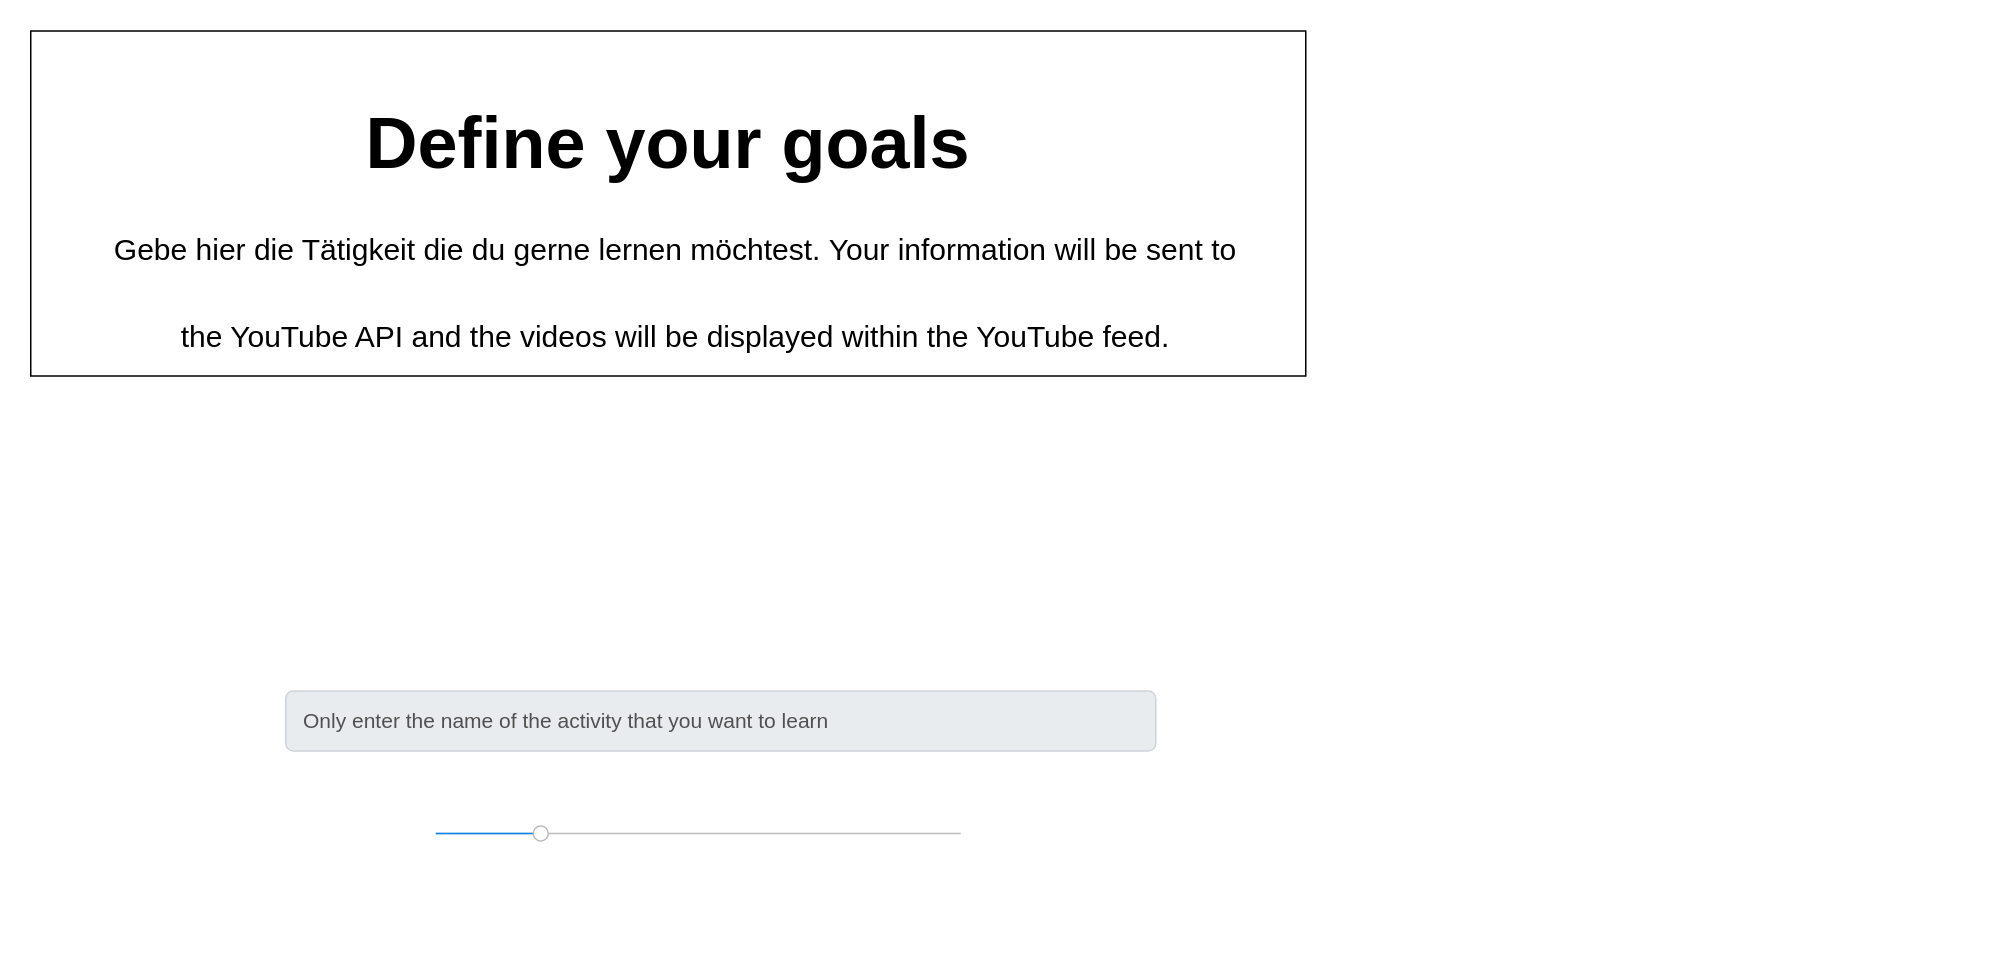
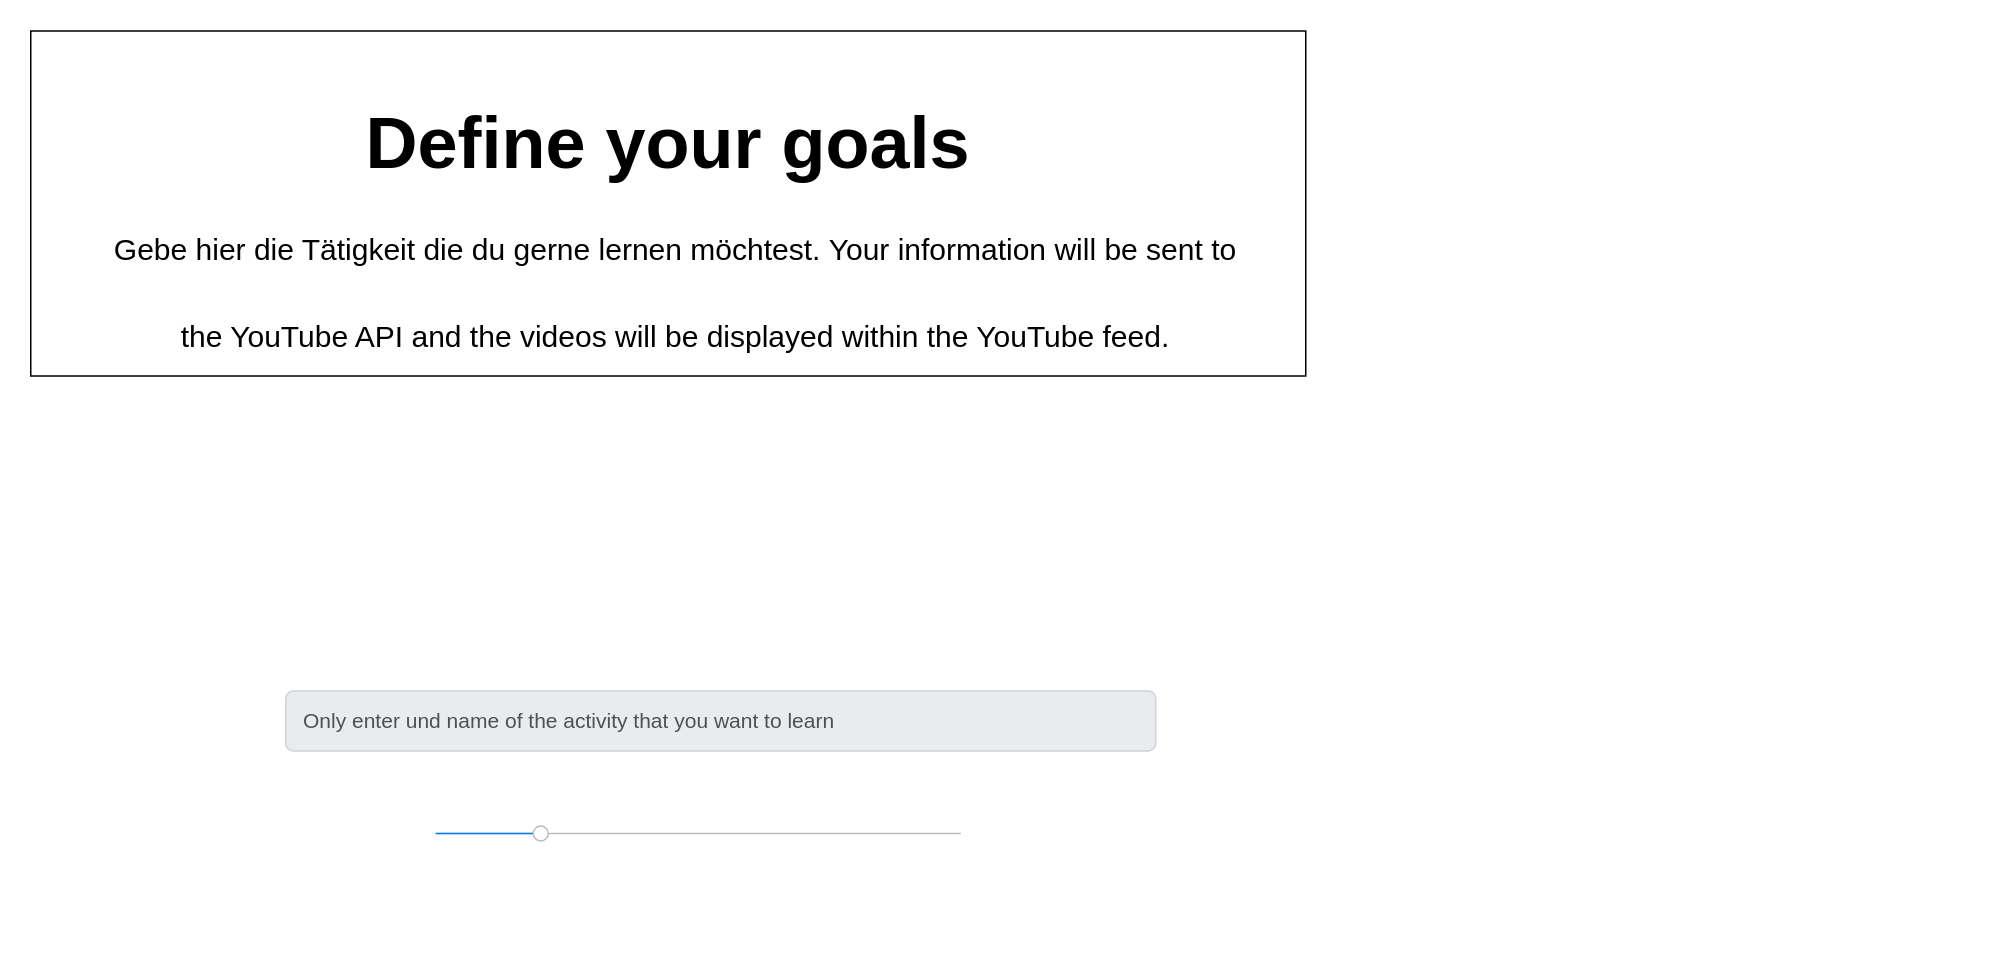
(604, 721) -> (604, 721)
